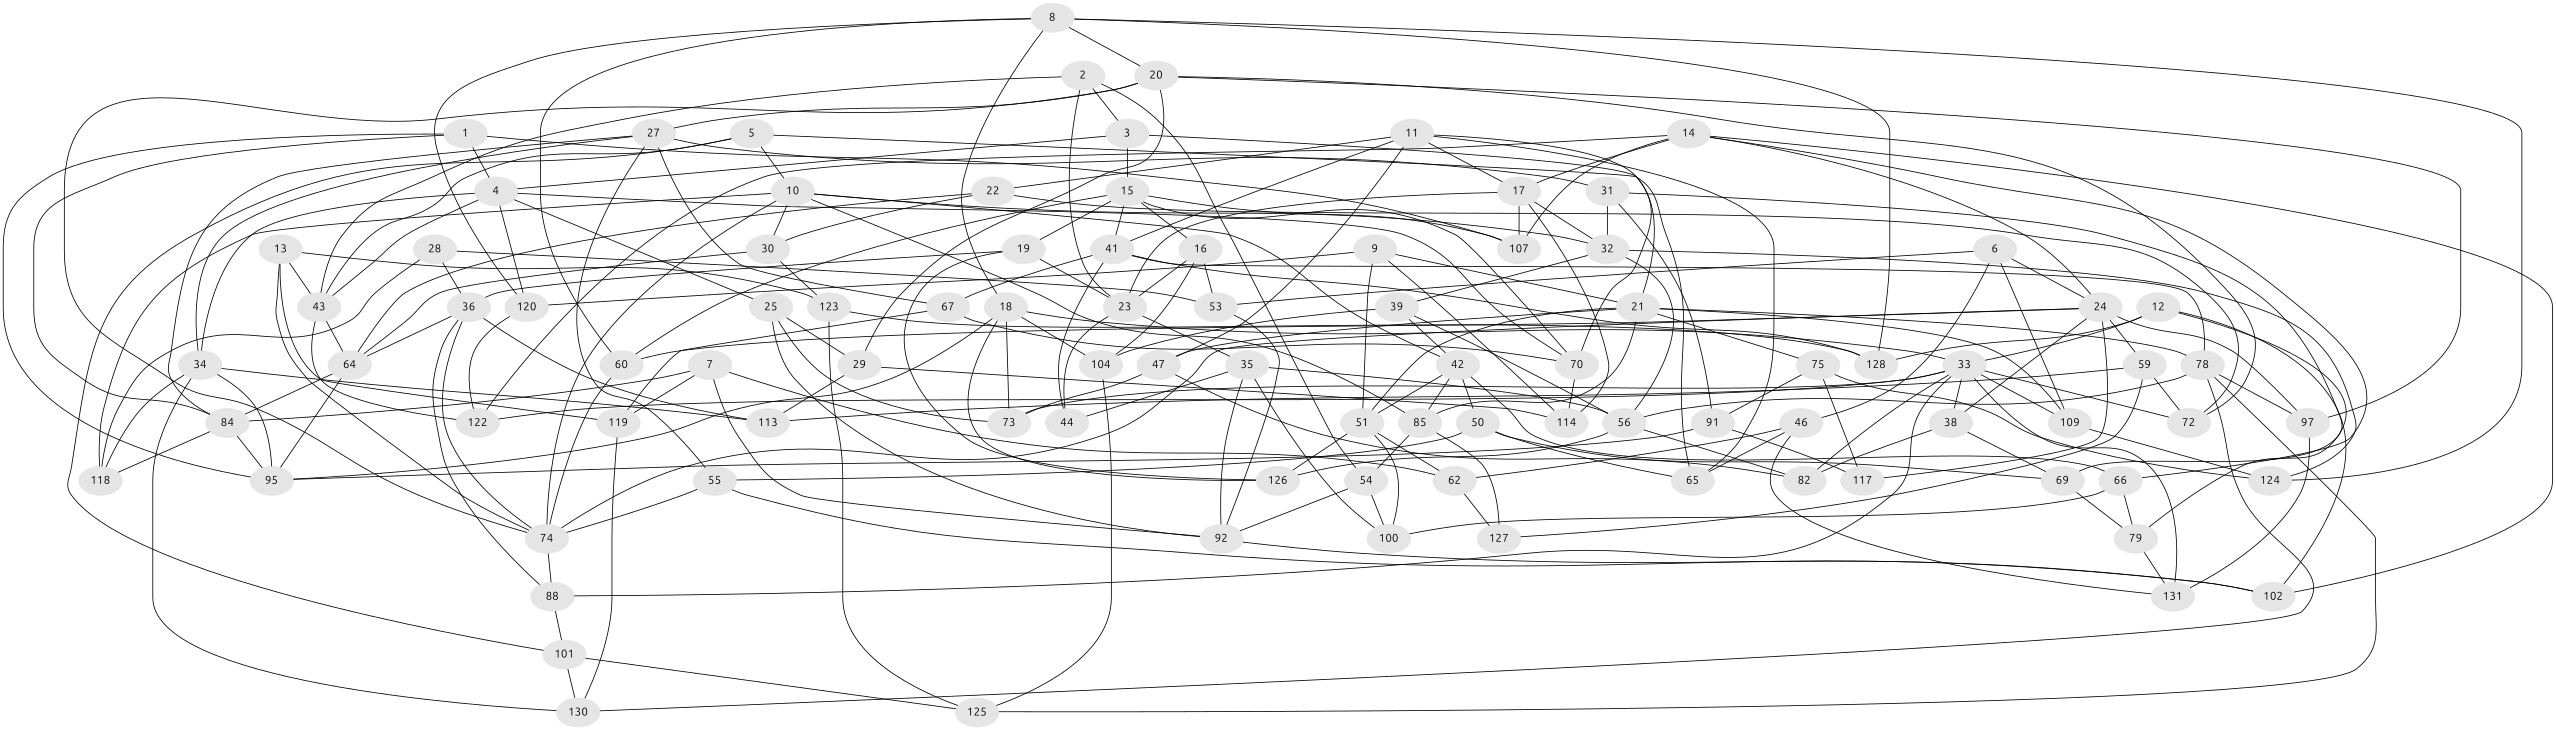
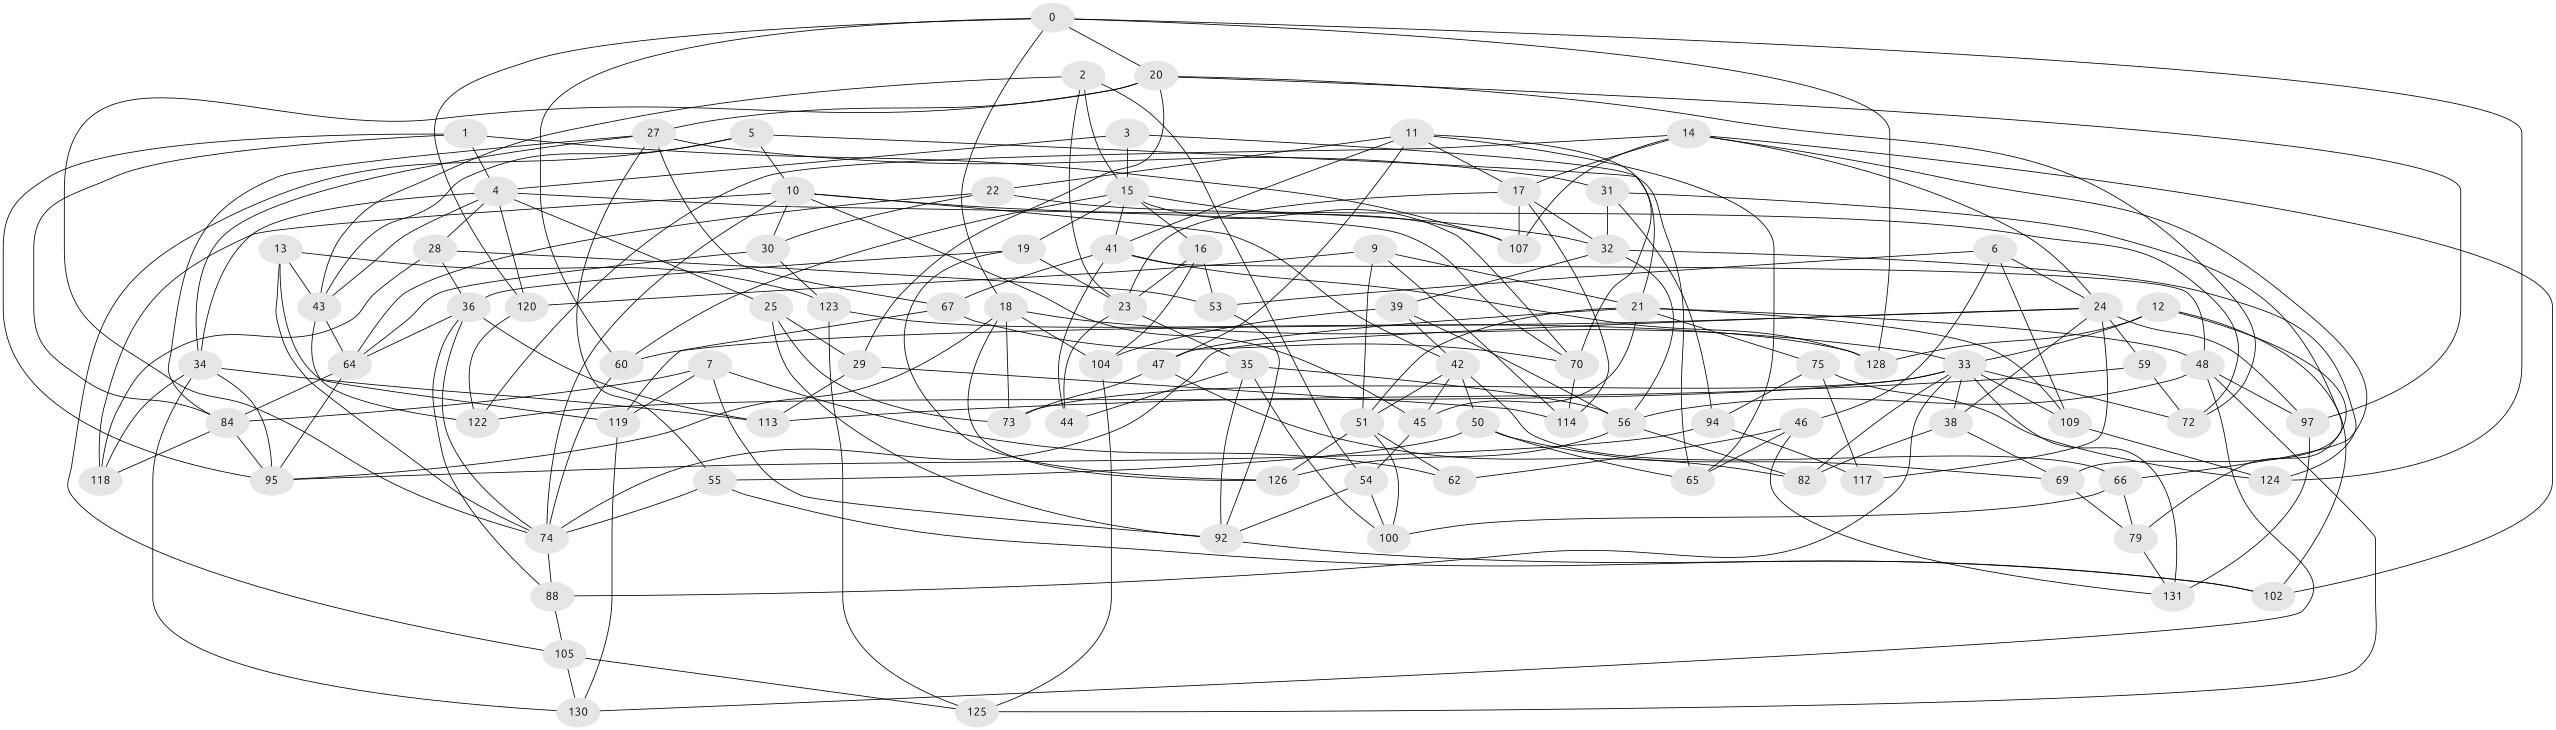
(1053, 18) -> (1053, 18)
(1105, 105) -> (1093, 132)
none -> (462, 224)
(2203, 365) -> (2203, 365)
(1420, 423) -> (1420, 423)
(1713, 423) -> (1713, 423)
(1499, 539) -> none
(565, 655) -> (565, 655)
